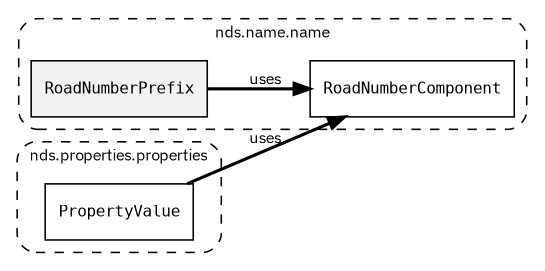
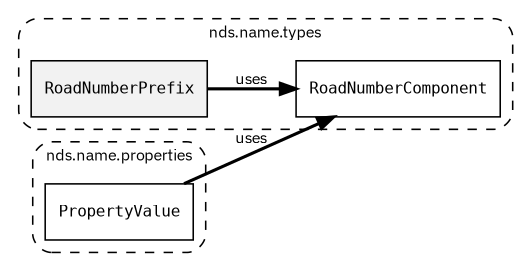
(273, 34) -> (266, 34)
(119, 157) -> (119, 157)
